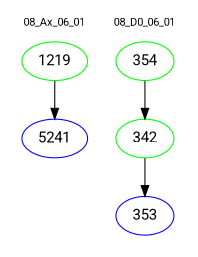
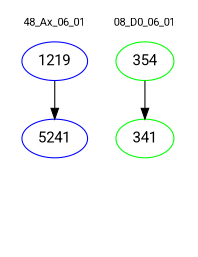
(55, 23) -> (55, 23)
(55, 61) -> (55, 61)
(145, 138) -> (145, 138)
(145, 216) -> none
